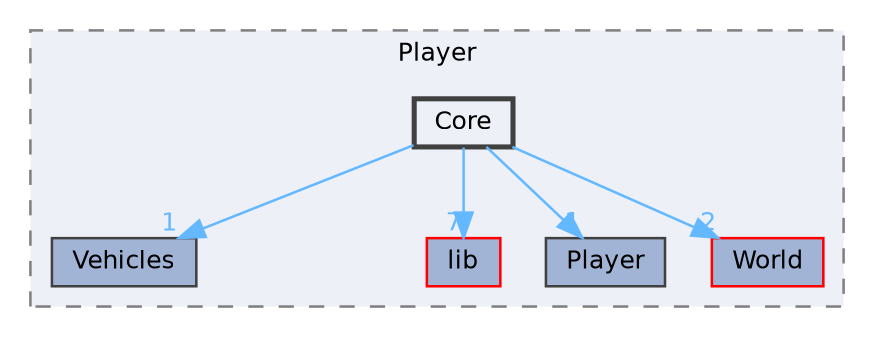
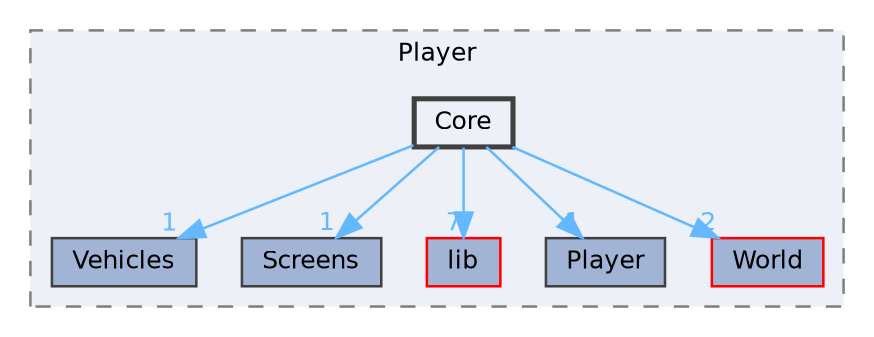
none -> (312, 262)
